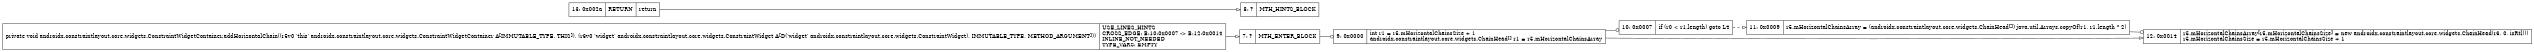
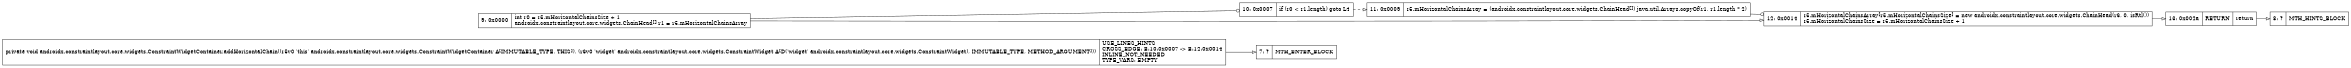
none -> (2157, 19)
(1423, 34) -> (568, 18)
(1325, 37) -> none
